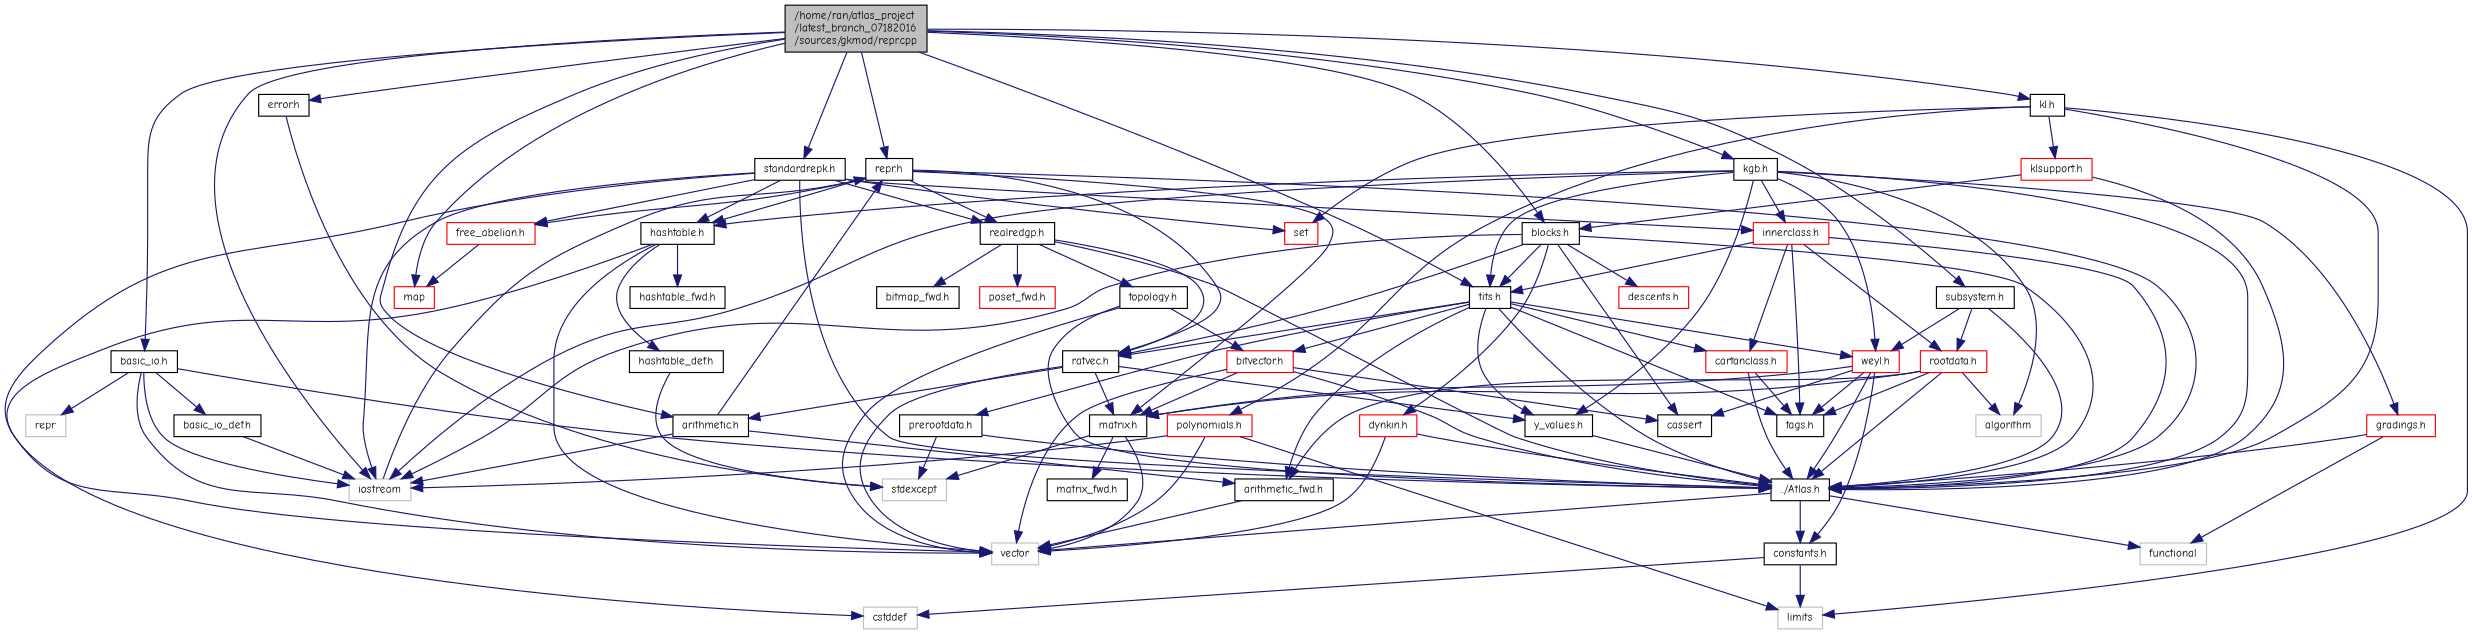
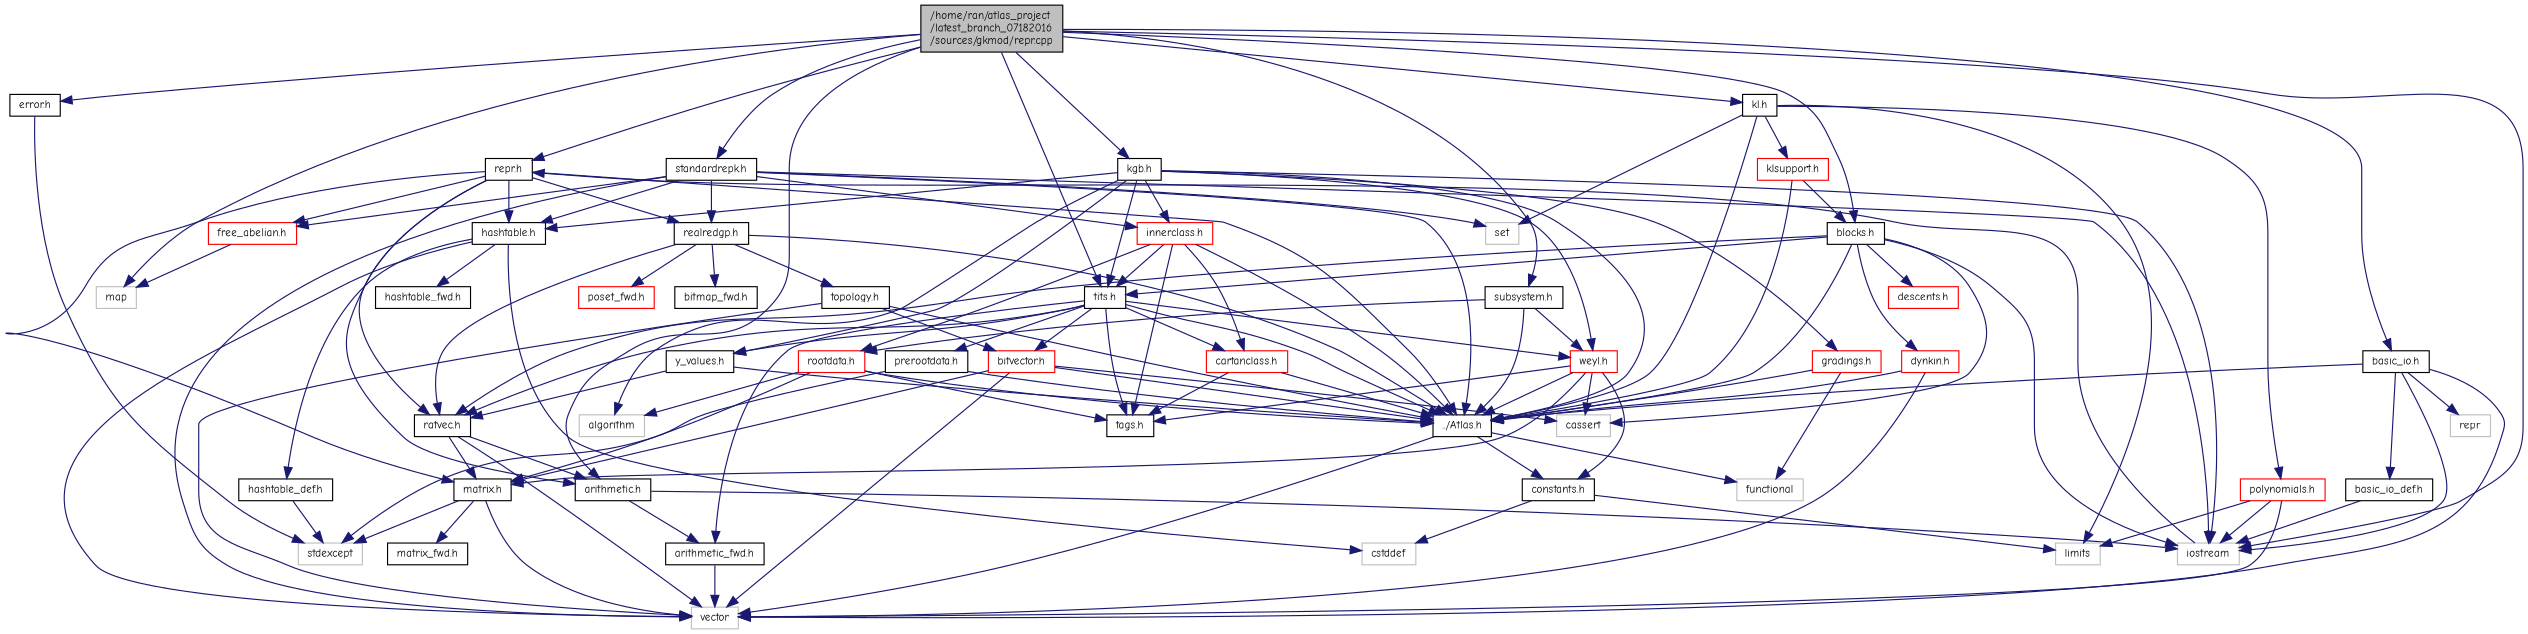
(1301, 233) -> (1502, 233)
(414, 298) -> (116, 298)
(797, 302) -> (352, 370)
(1594, 381) -> none
(1267, 386) -> (569, 394)
(1685, 426) -> (1583, 426)
